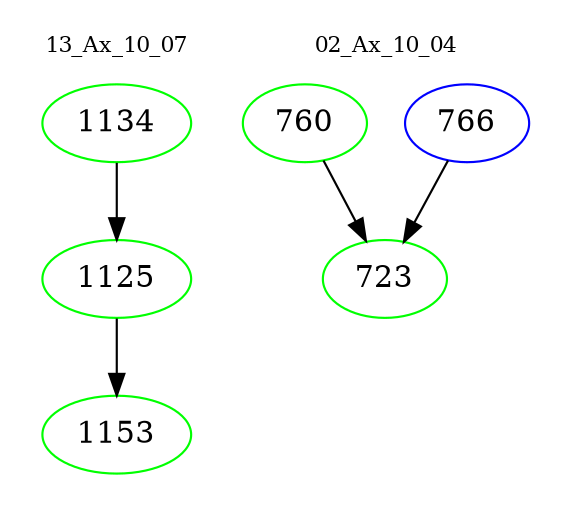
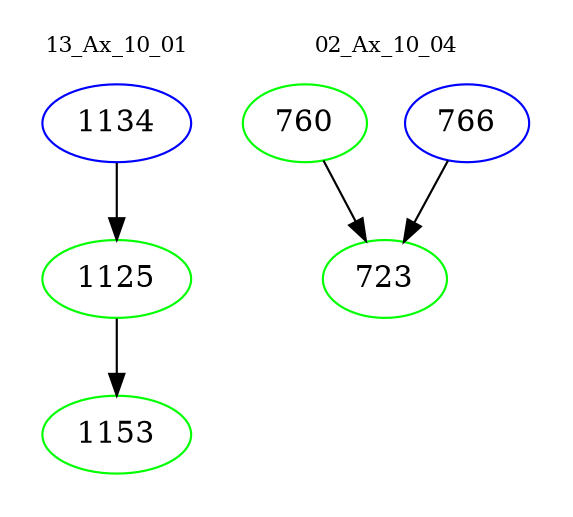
(117, 46) -> (117, 46)
(117, 123) -> (117, 123)
